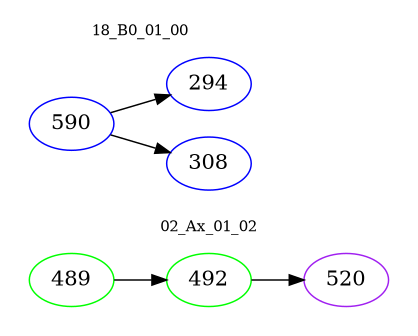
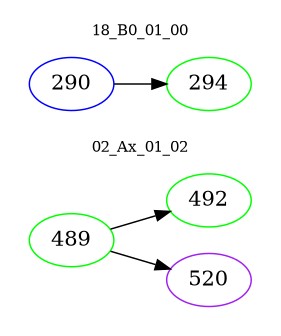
(209, 84) -> (209, 84)
(72, 124) -> (72, 84)
(209, 164) -> none
(270, 280) -> (133, 258)
